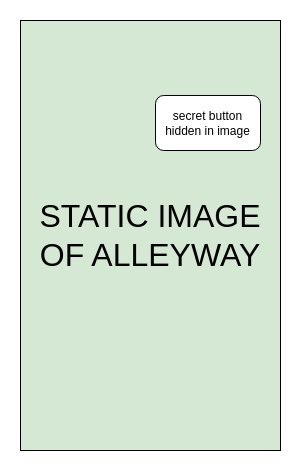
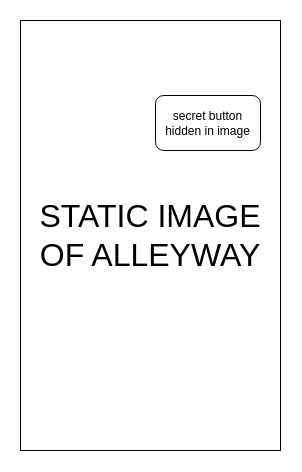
(151, 236) -> (151, 236)
